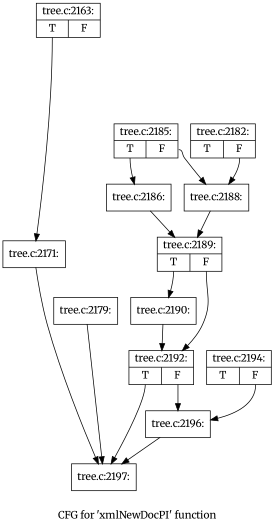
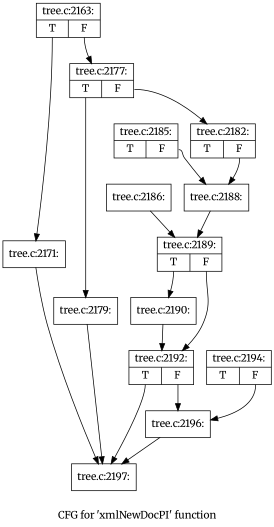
none -> (102, 81)
(131, 168) -> none
